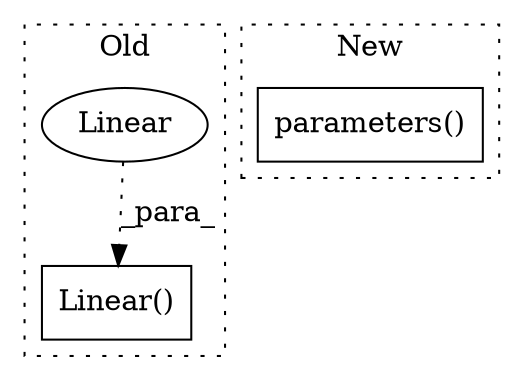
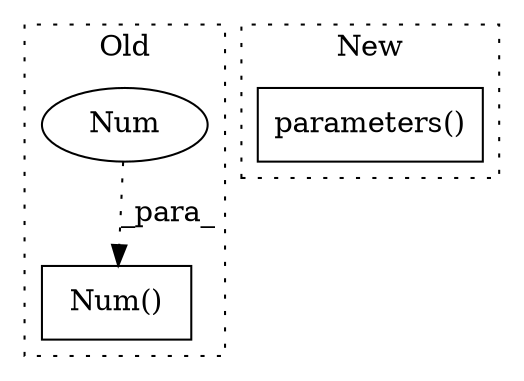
(125, 125) -> (125, 125)
(117, 303) -> (117, 303)
